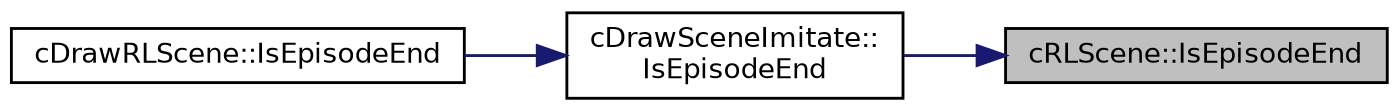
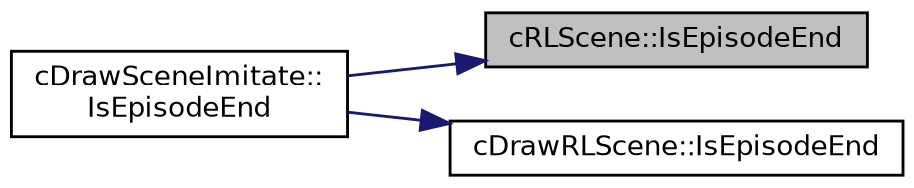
(501, 56) -> (384, 116)
